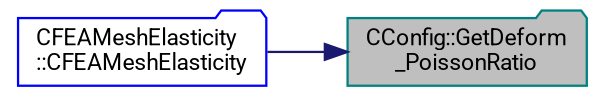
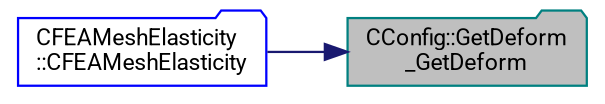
(467, 52) -> (467, 52)
